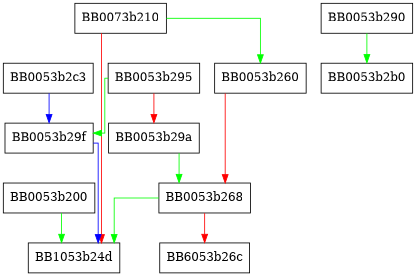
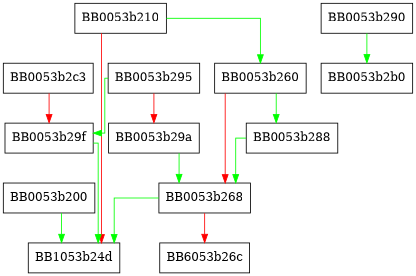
(121, 18) -> (121, 18)
(49, 104) -> (49, 104)
none -> (292, 138)
(98, 186) -> (98, 186)
